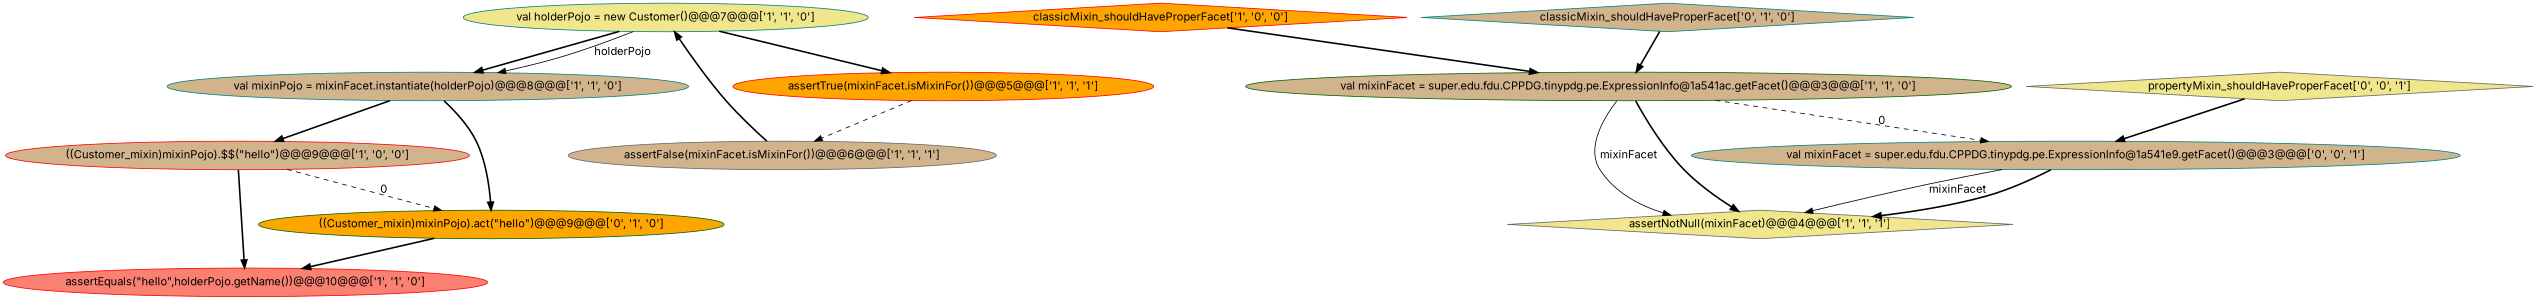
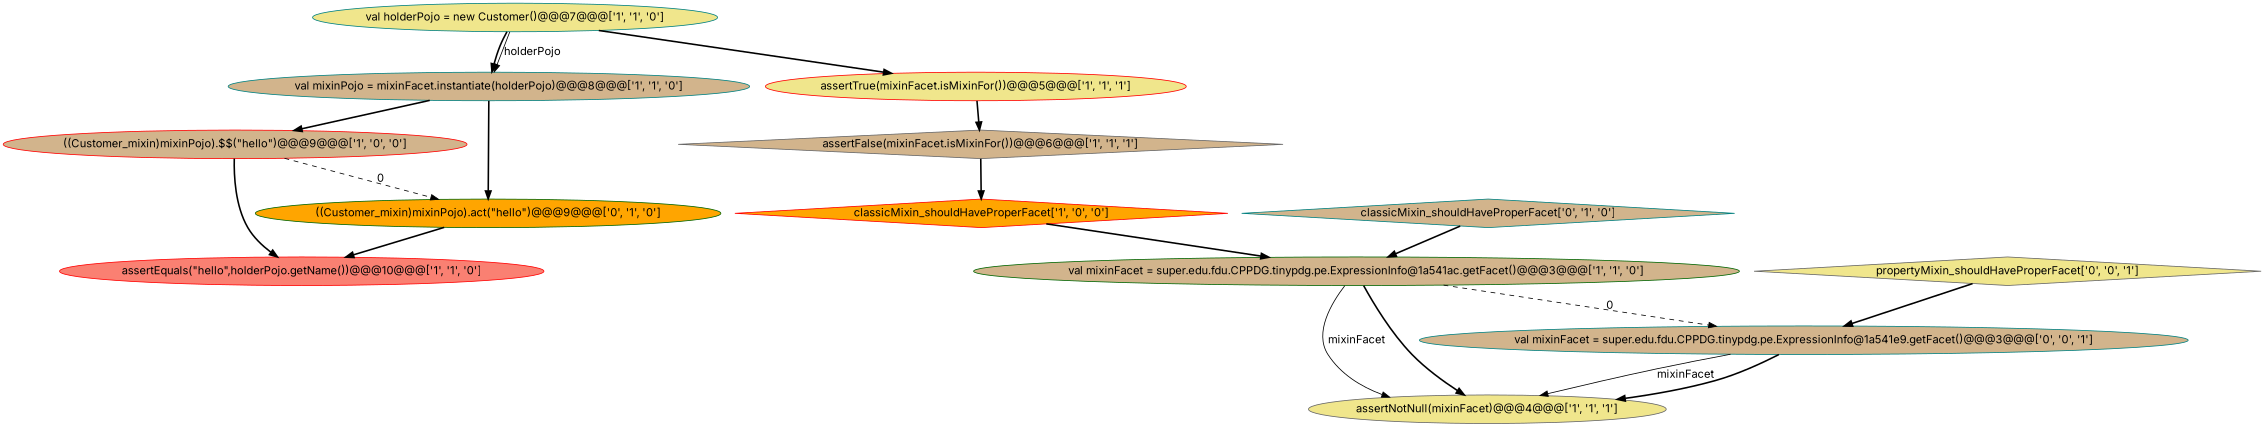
(943, 86) -> (976, 86)
(719, 93) -> (981, 175)
(867, 119) -> (978, 111)
(782, 155) -> (981, 144)
(1760, 224) -> (1487, 409)
